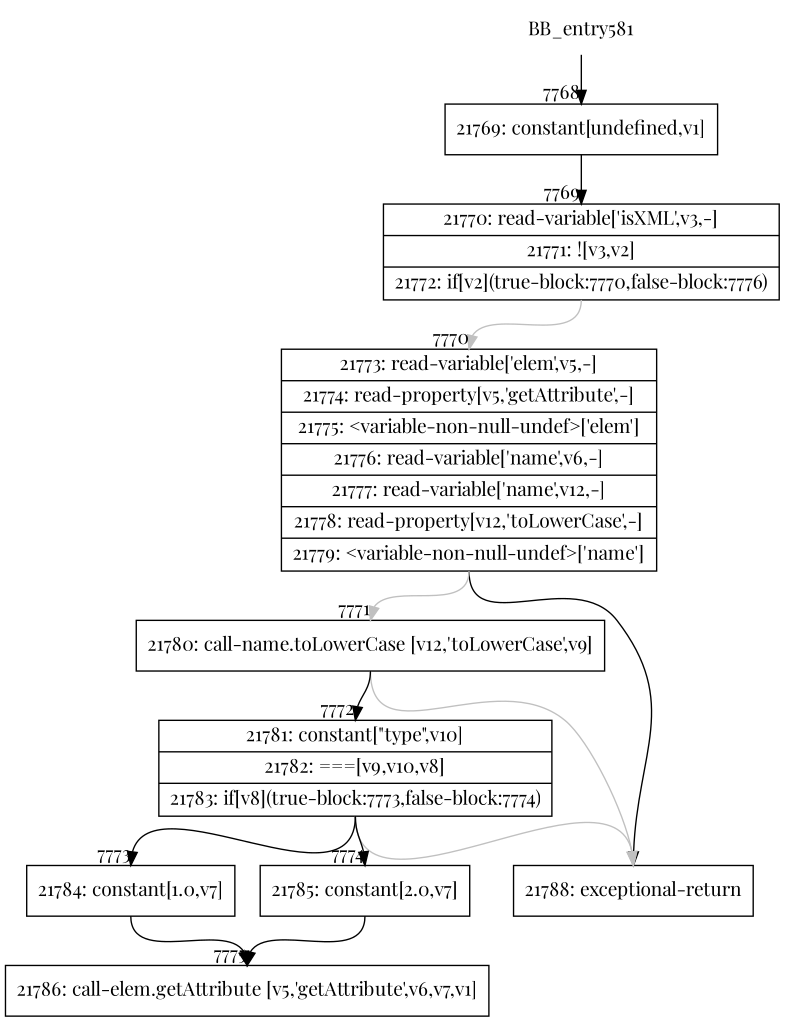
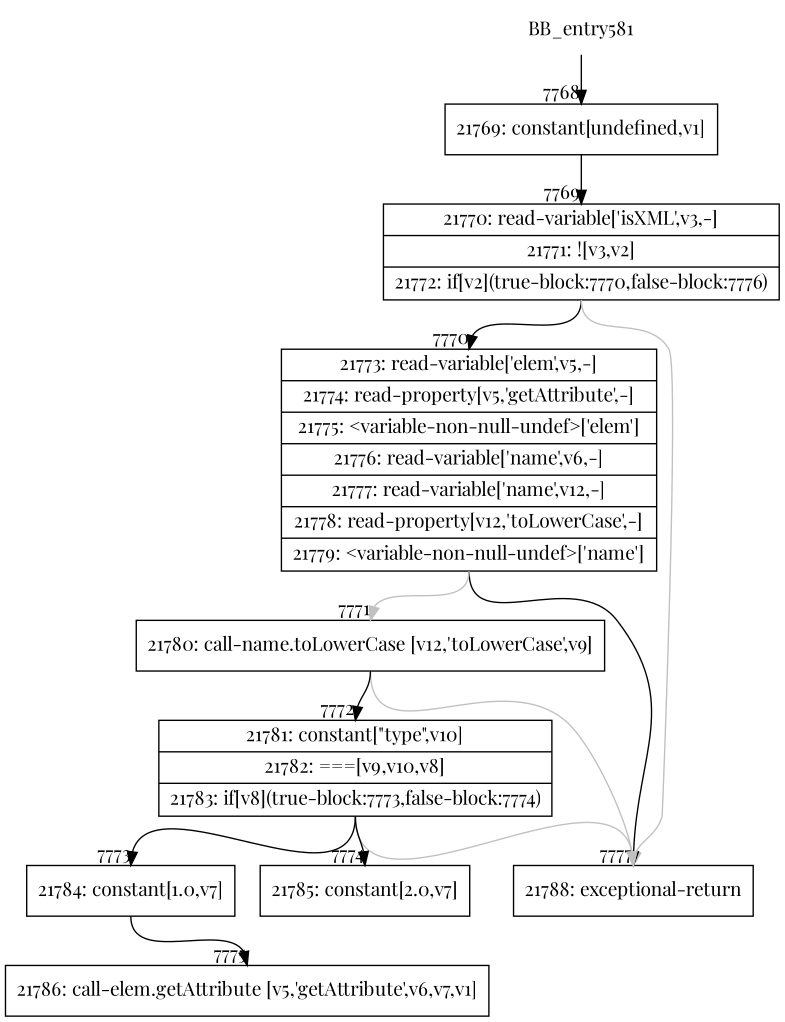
(532, 325) -> (532, 325)
none -> (671, 550)
(313, 941) -> none
